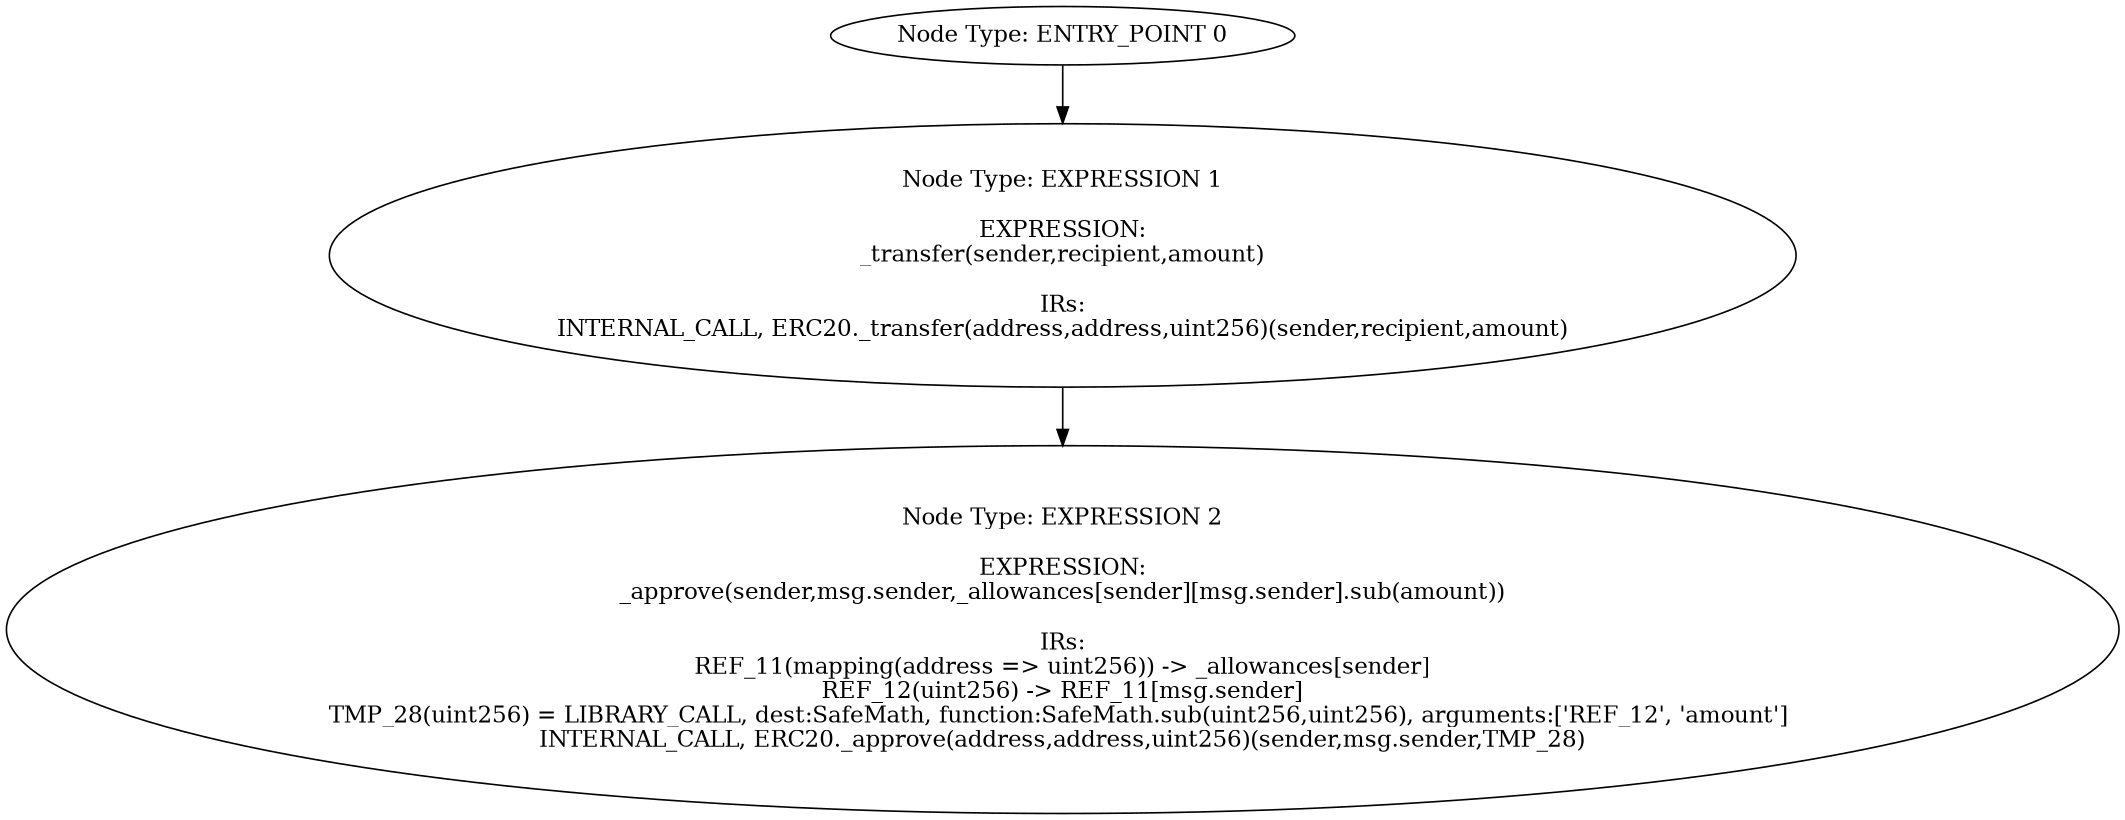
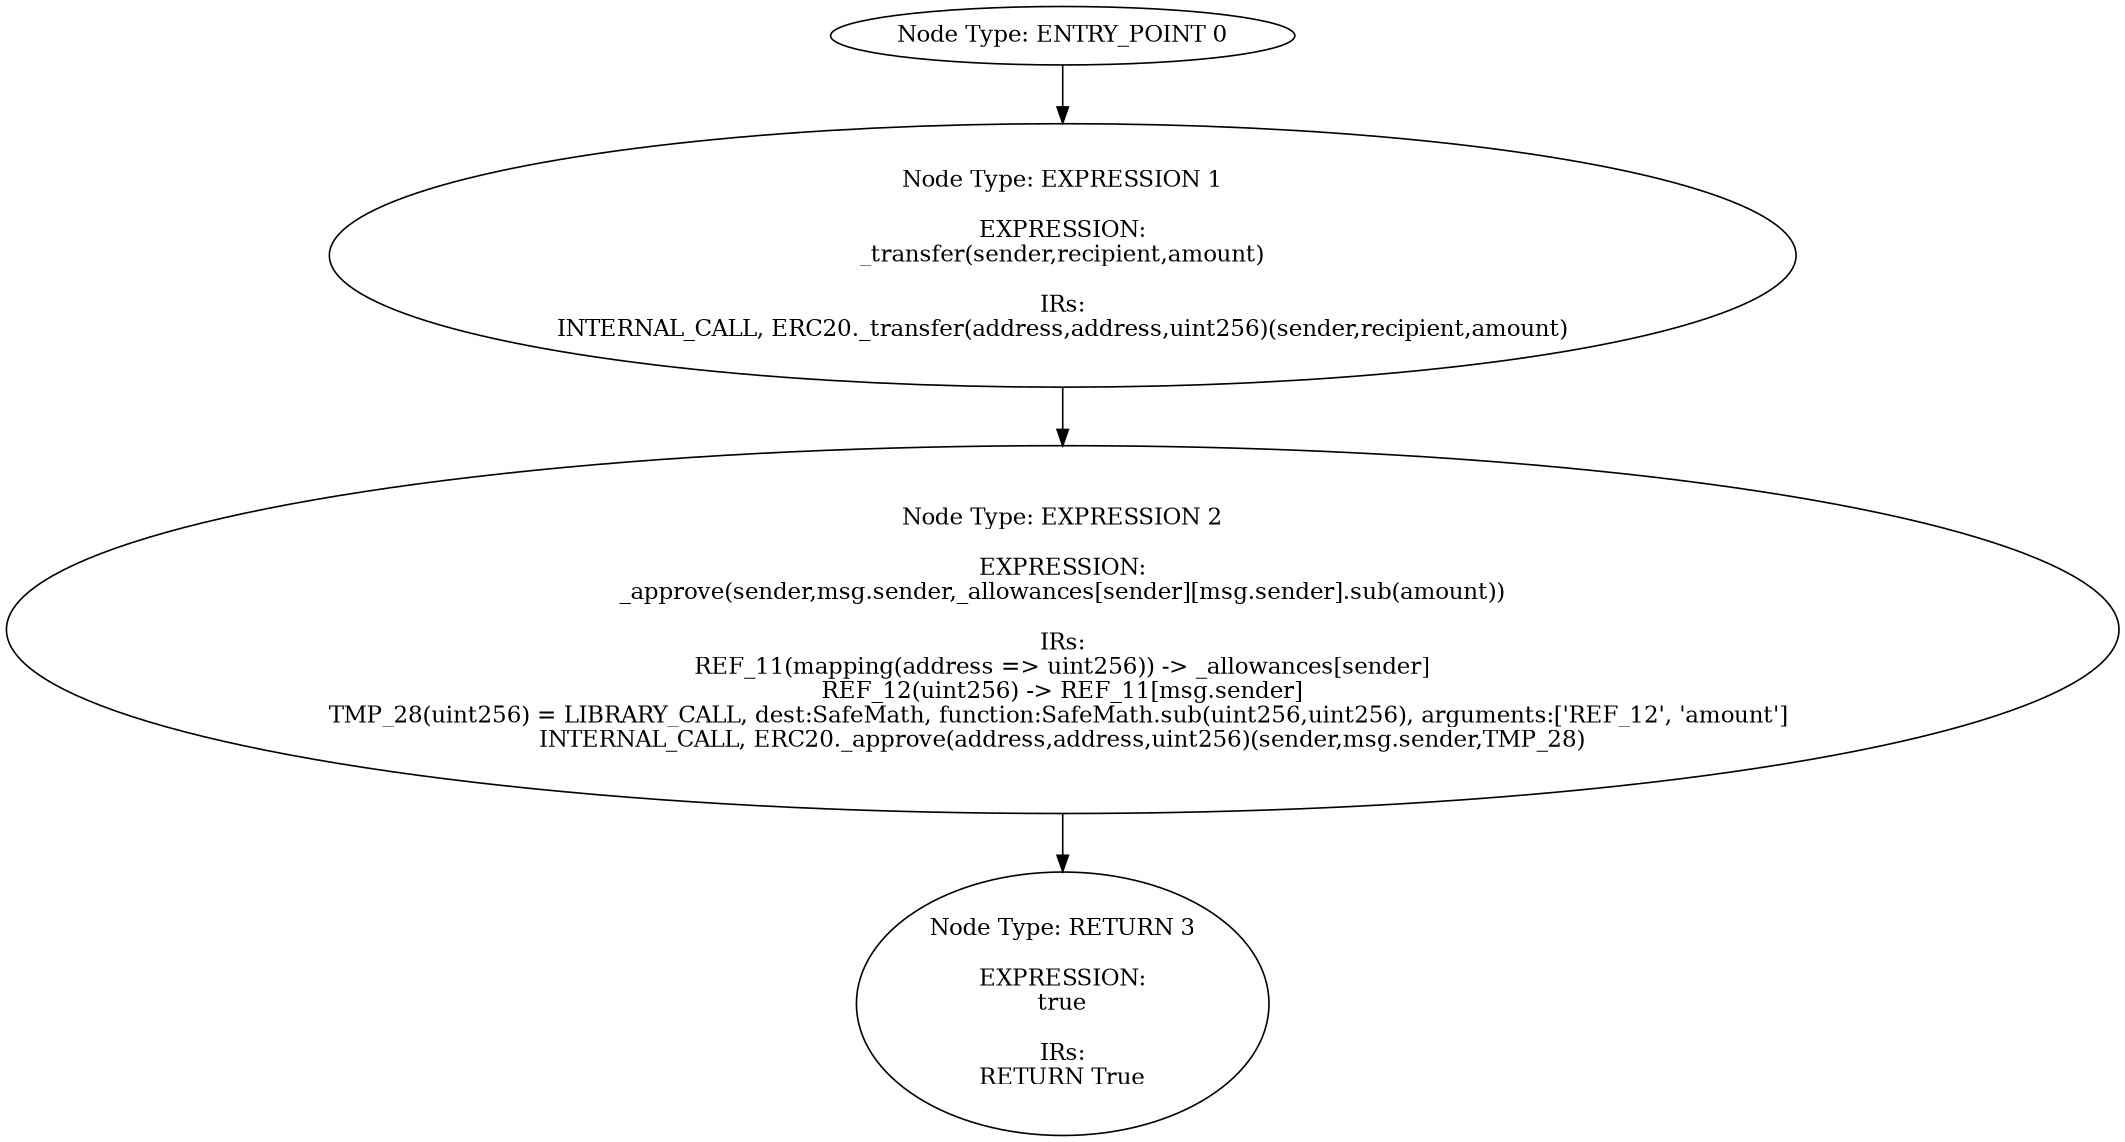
none -> (1063, 1004)
